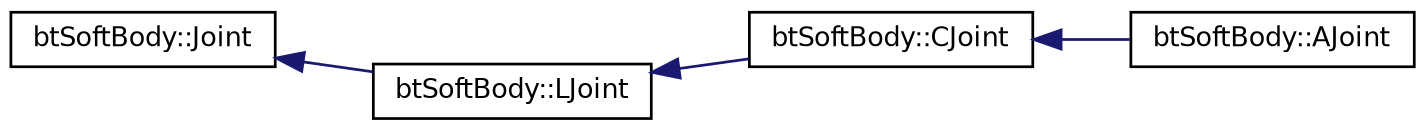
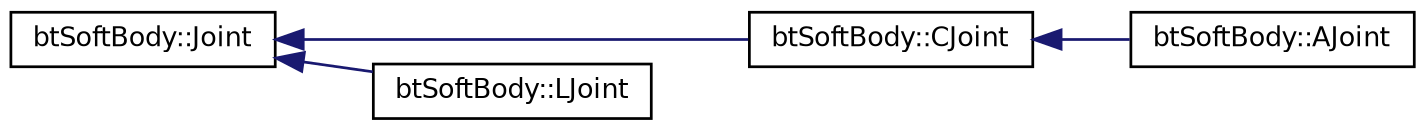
(714, 64) -> (526, 40)
